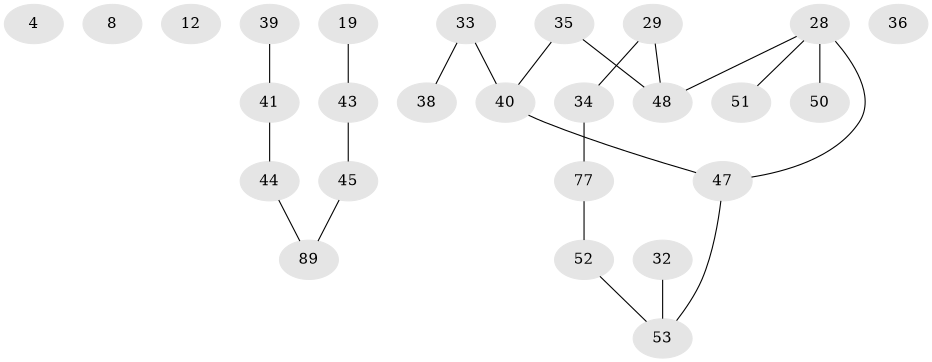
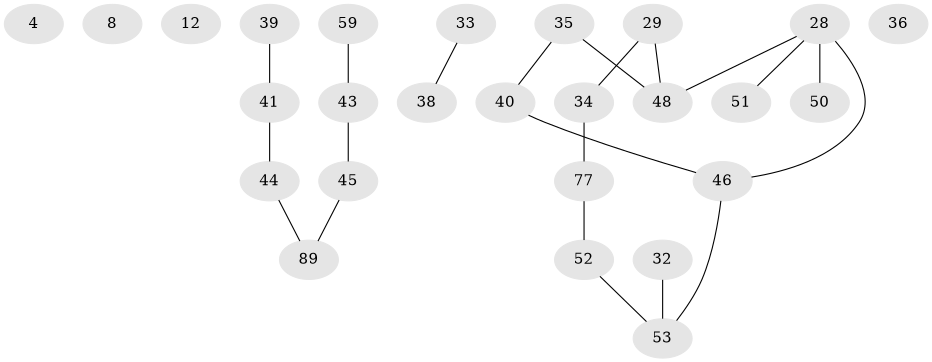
(348, 24) -> (348, 24)
(486, 63) -> none
(723, 181) -> (723, 181)
